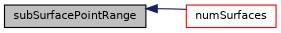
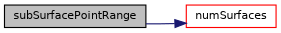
(172, 9) -> (160, 24)
